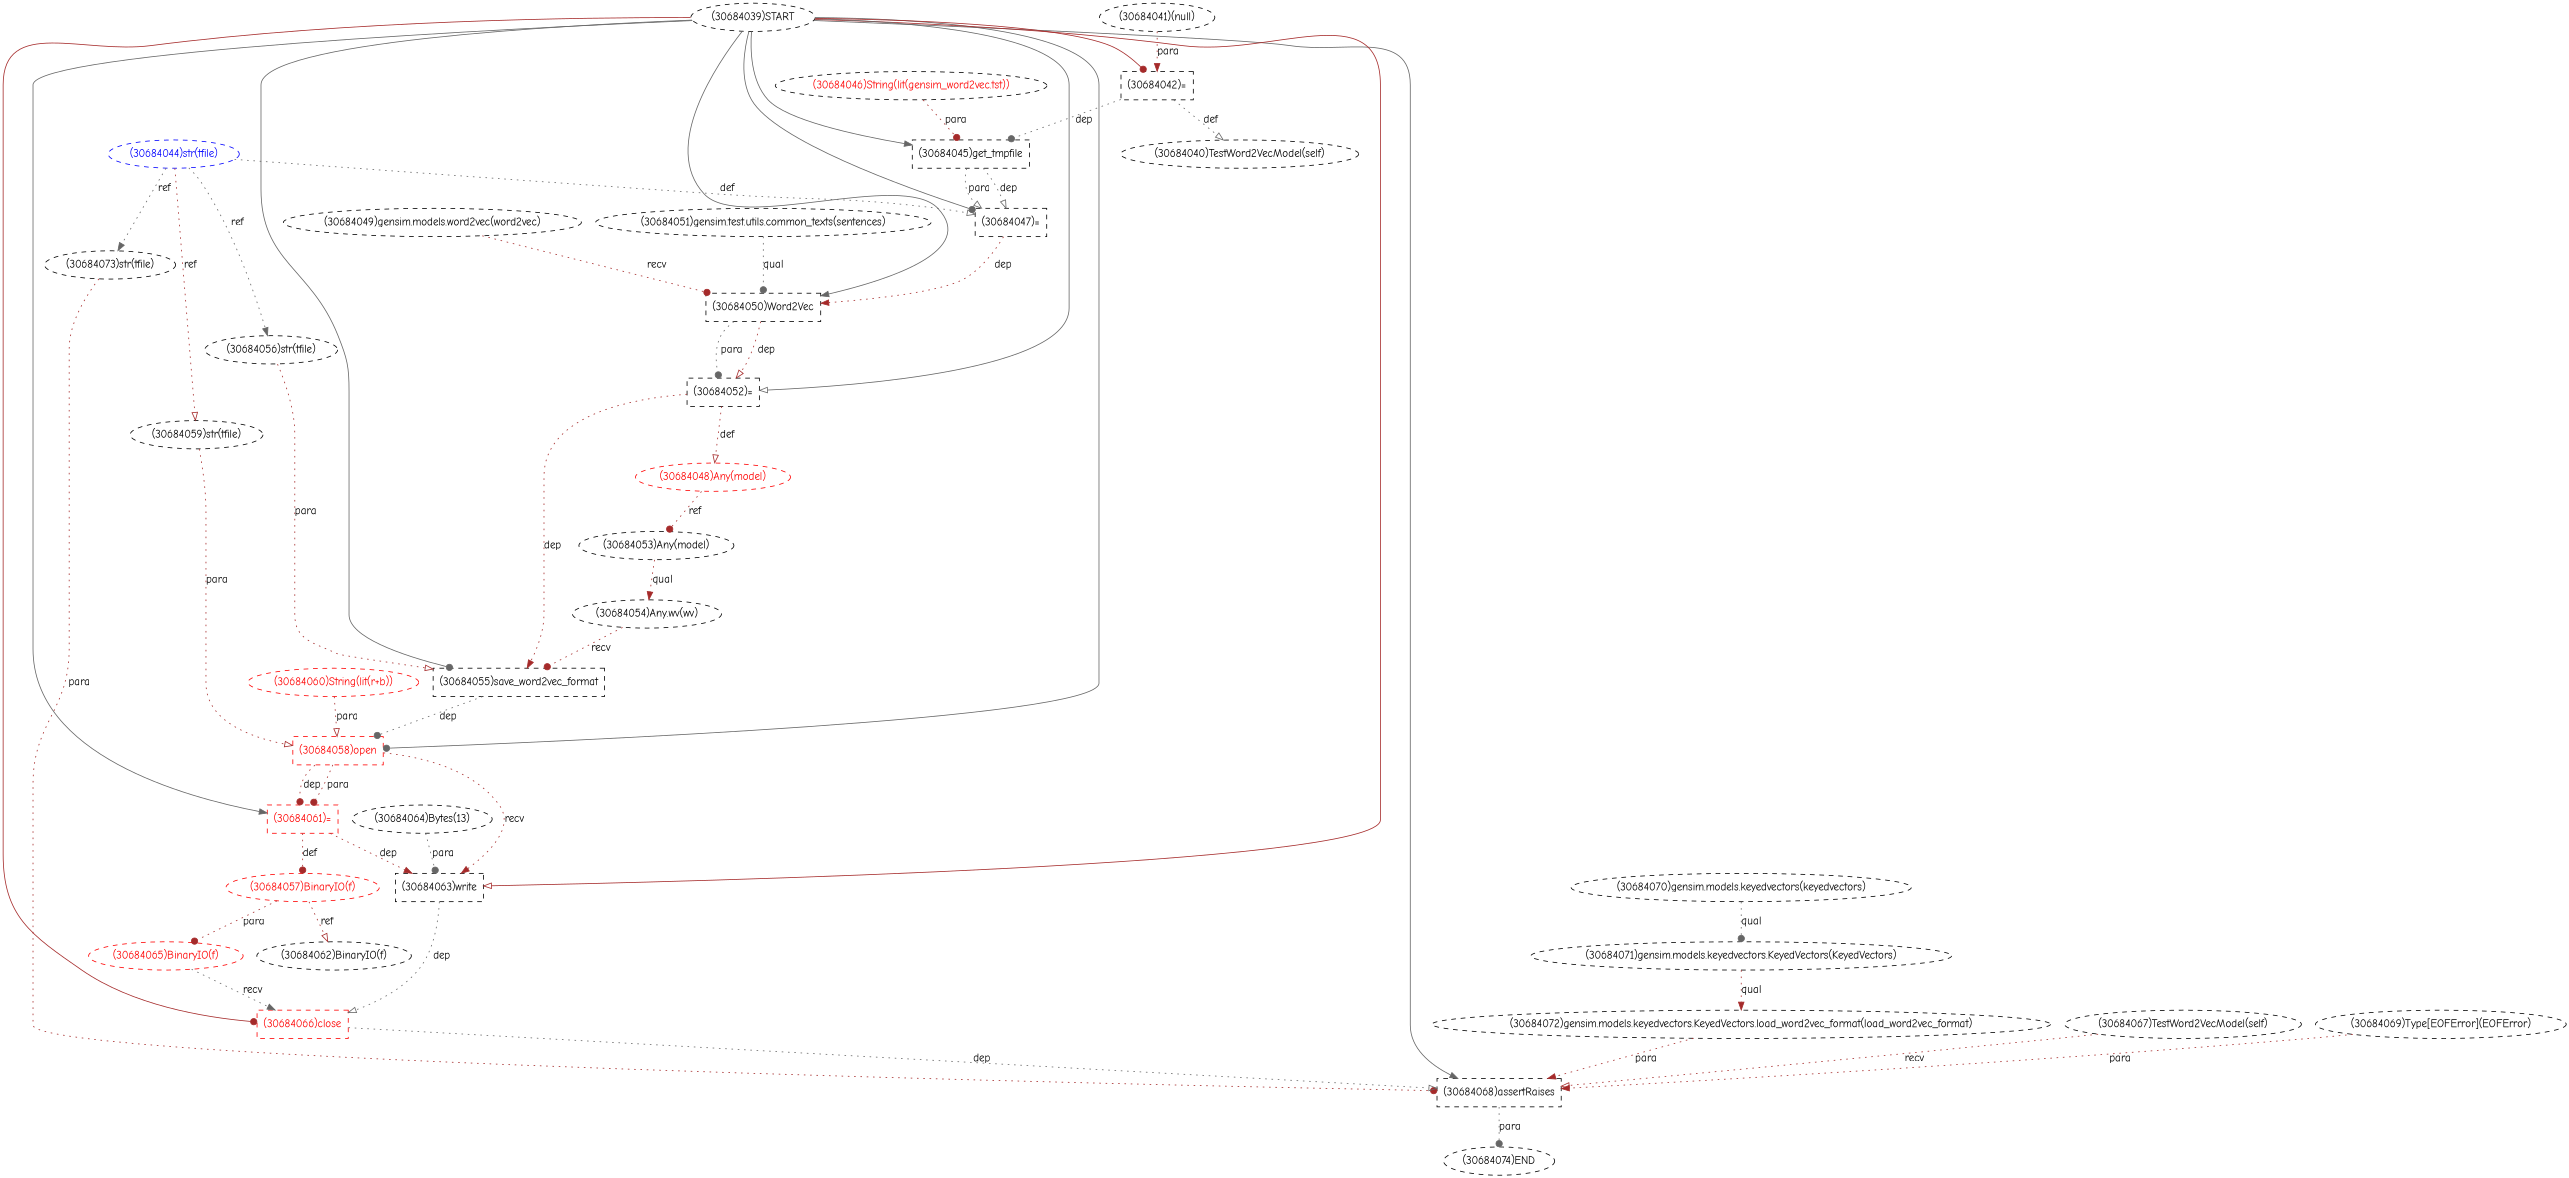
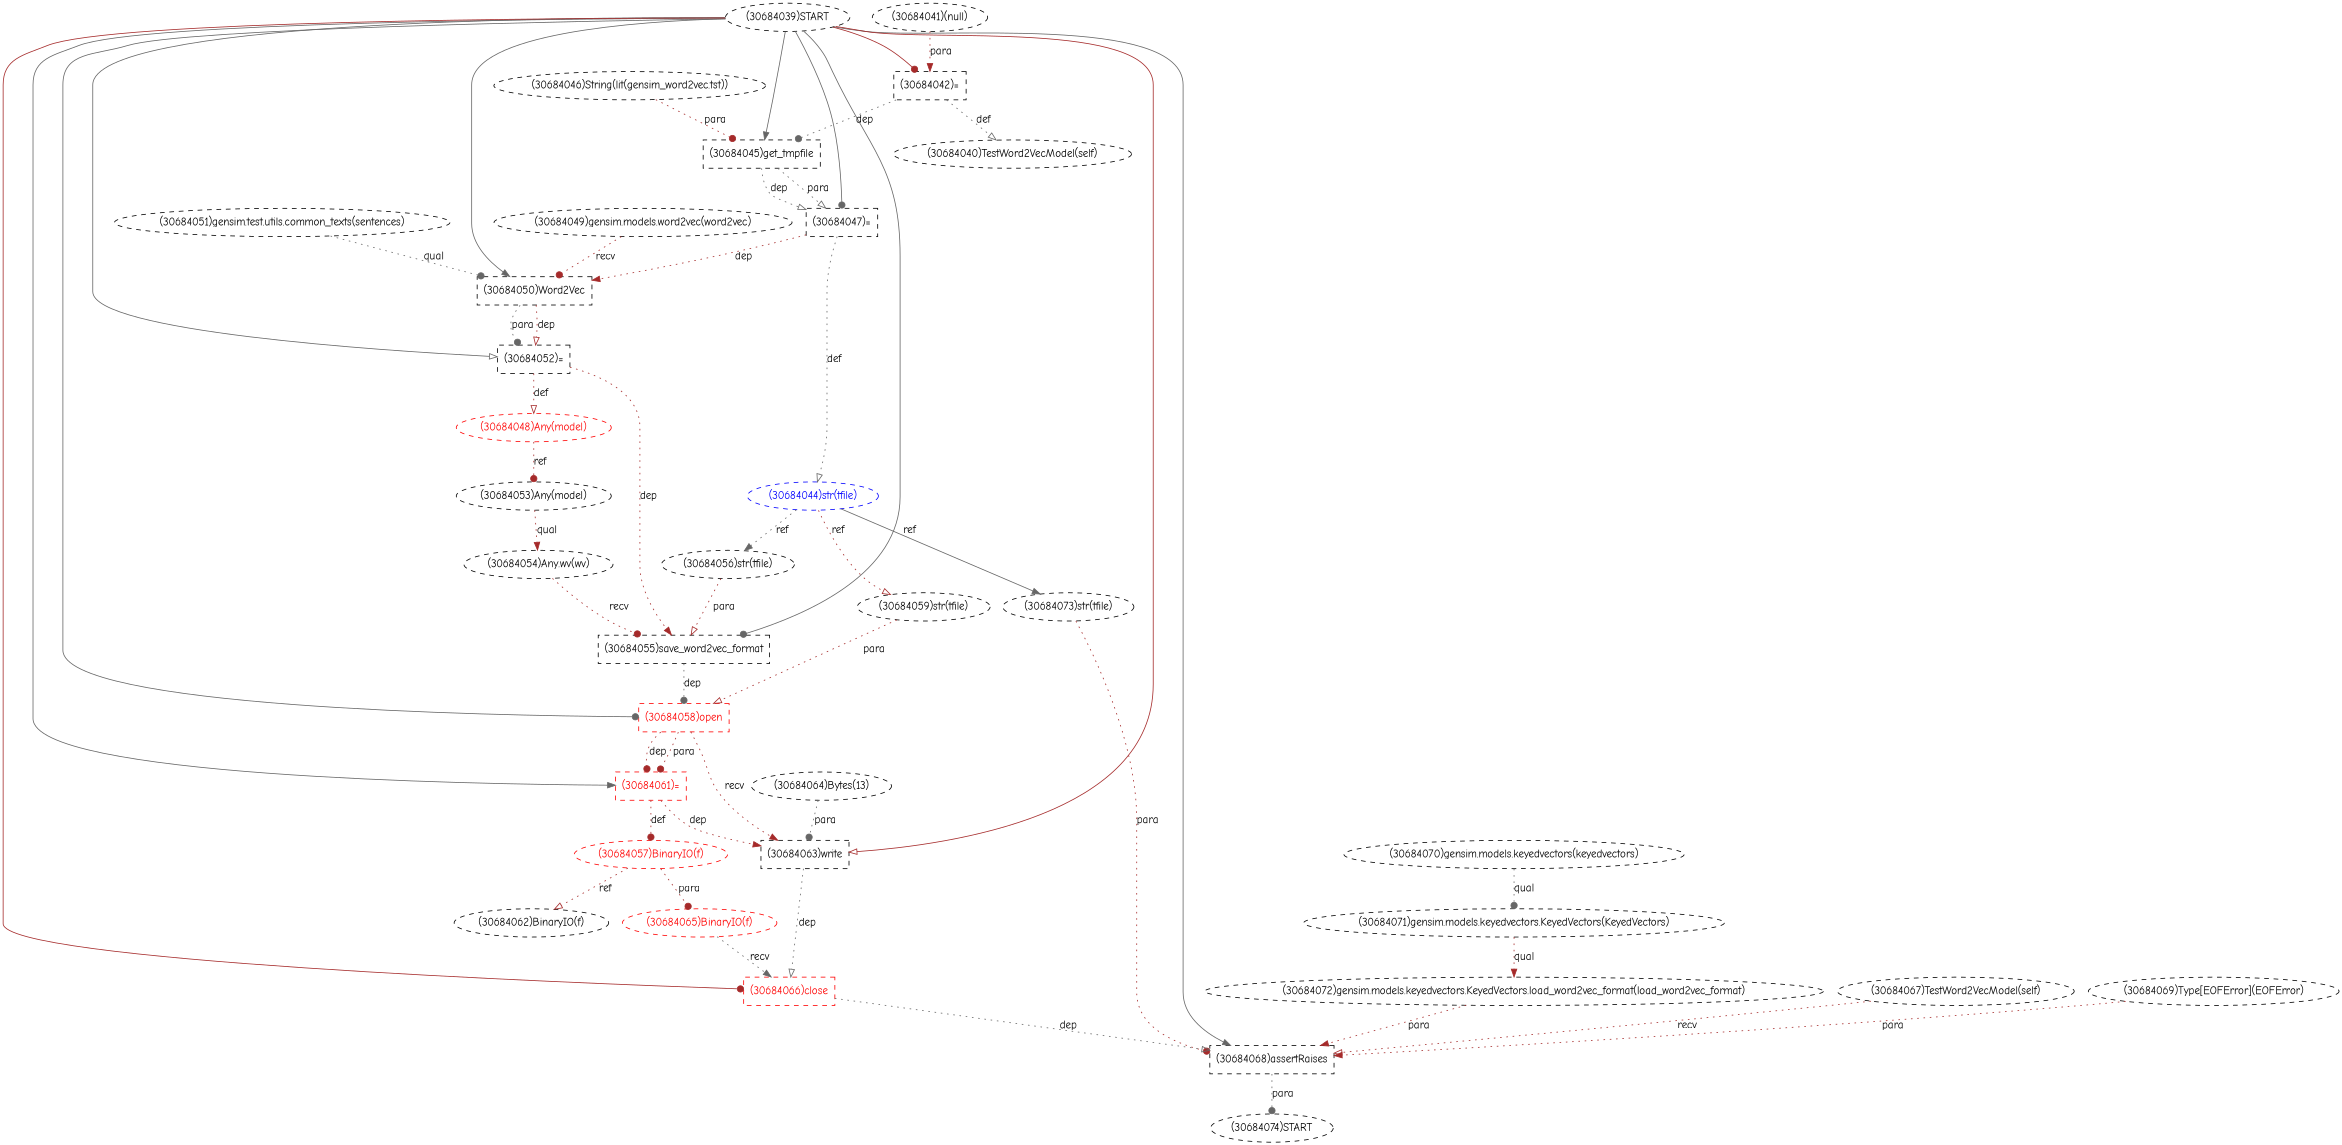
(911, 86) -> (630, 86)
(601, 186) -> (827, 355)
(144, 206) -> (937, 550)
(333, 682) -> none
(1499, 1161) -> (1272, 1128)
